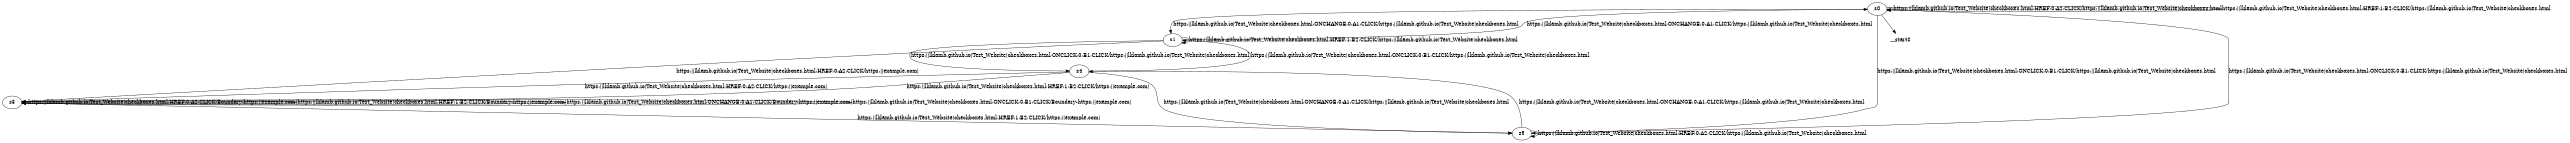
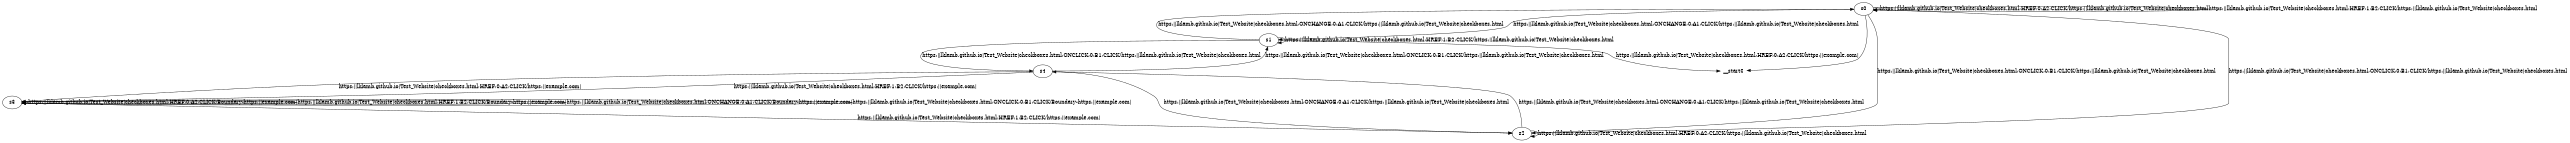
(594, 70) -> (1499, 46)
(1522, 134) -> (1522, 134)
